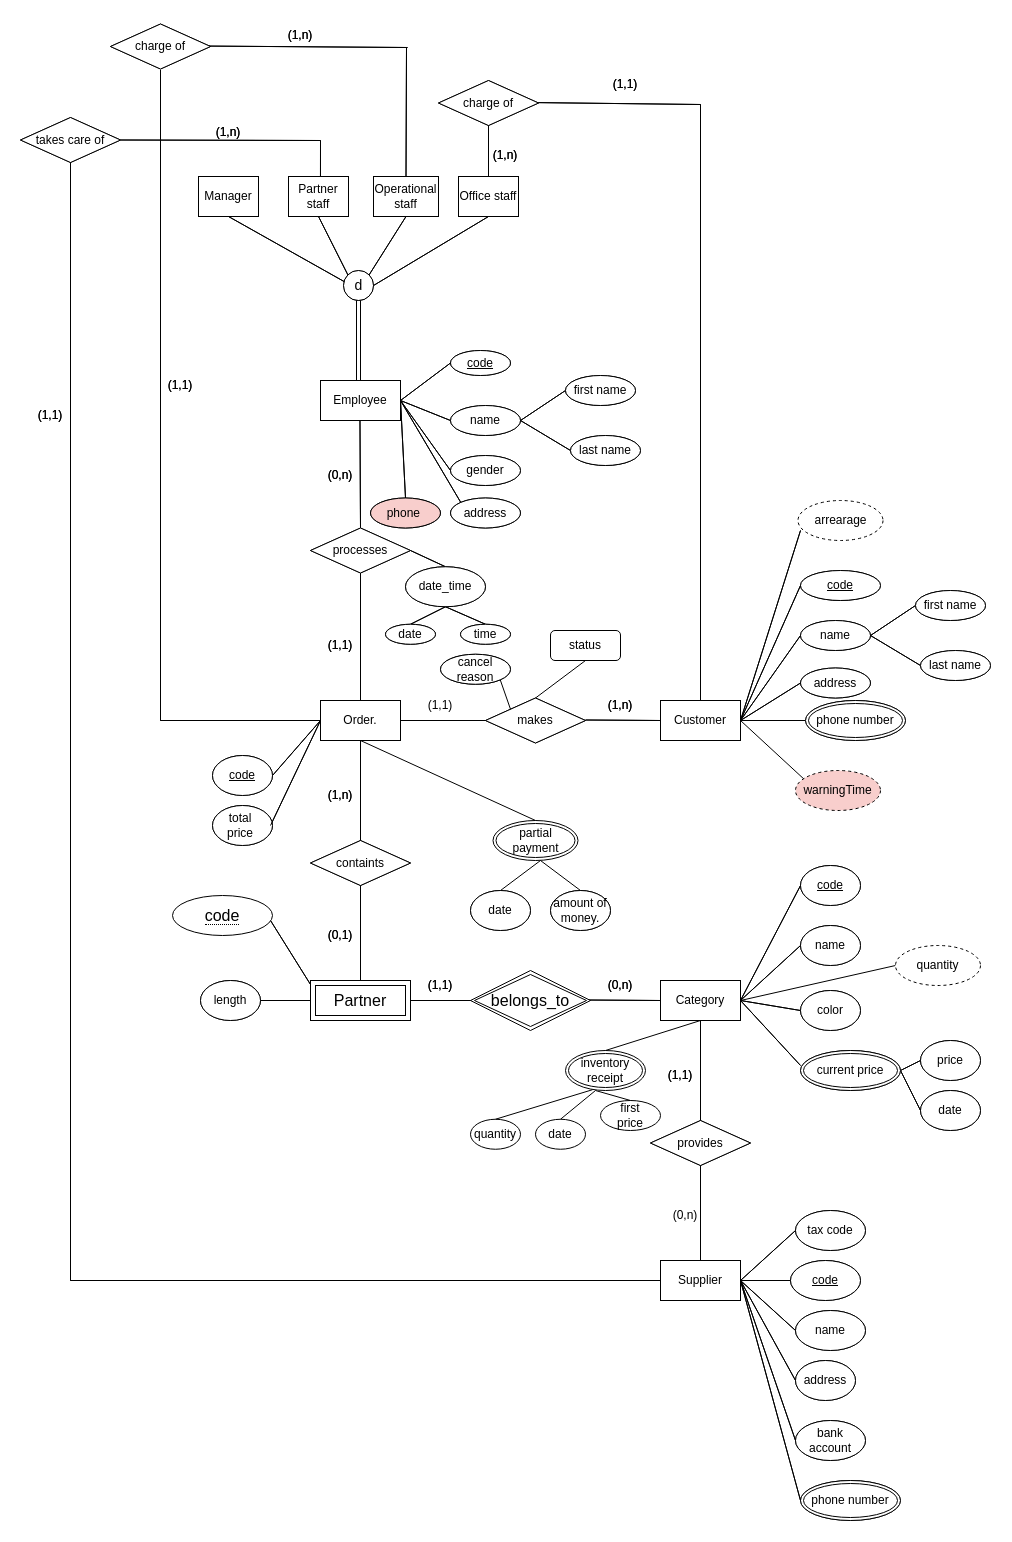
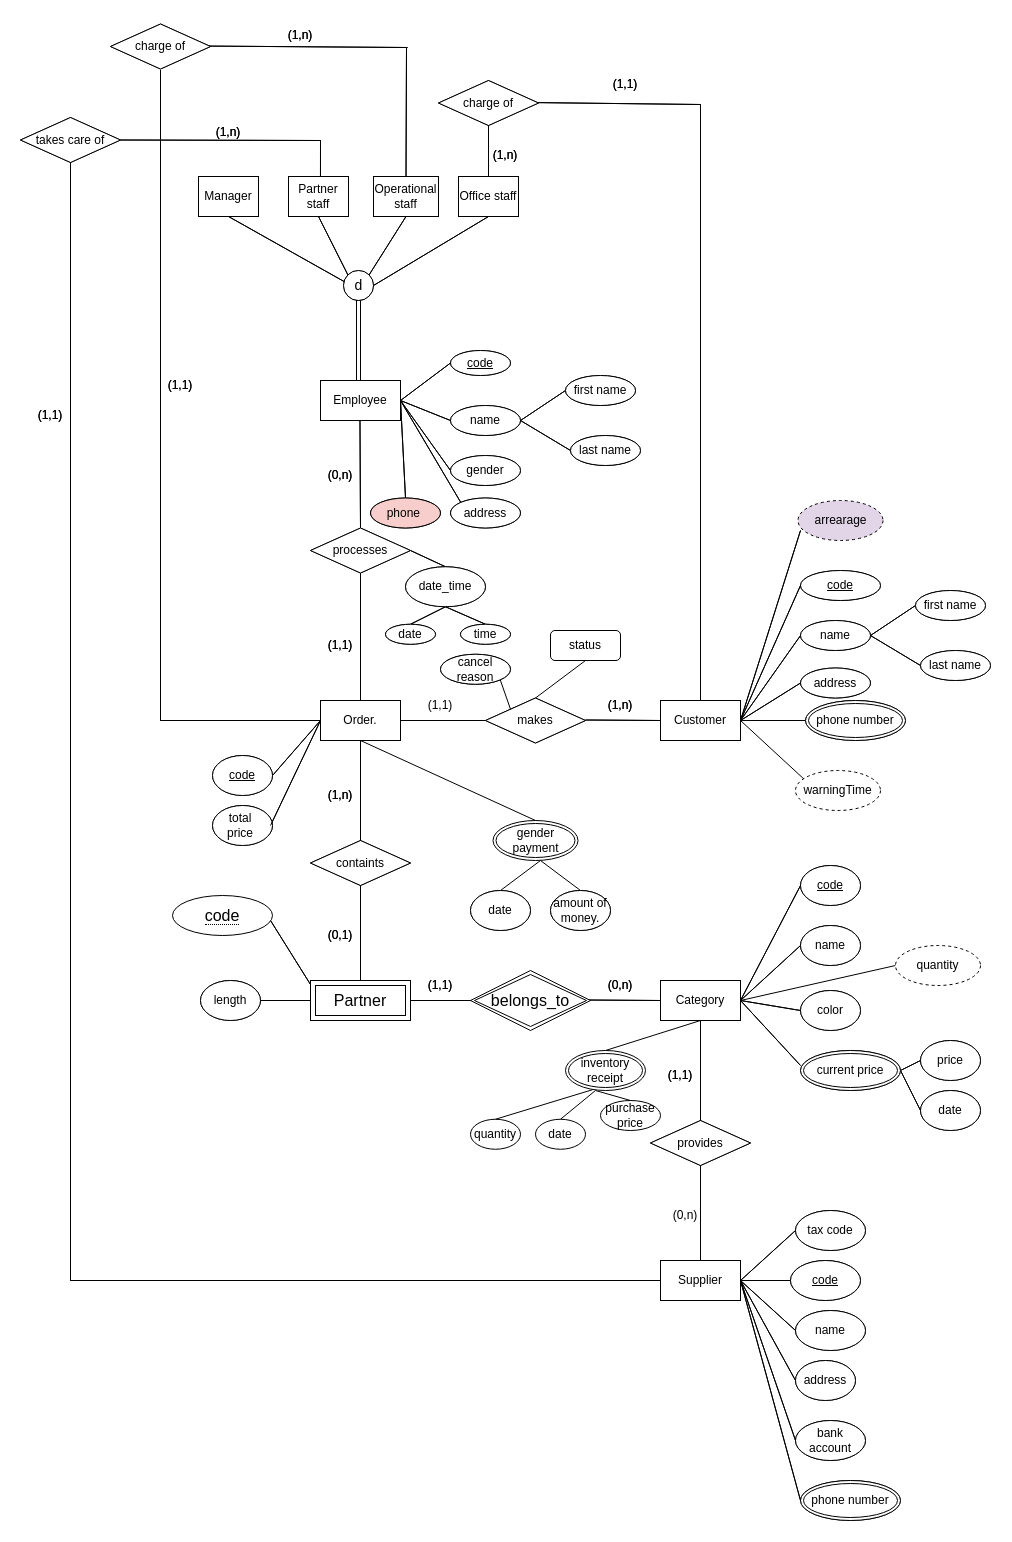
(841, 521) -> (841, 521)
(838, 791) -> (838, 791)
(536, 841) -> (536, 841)
(631, 1116) -> (631, 1116)
